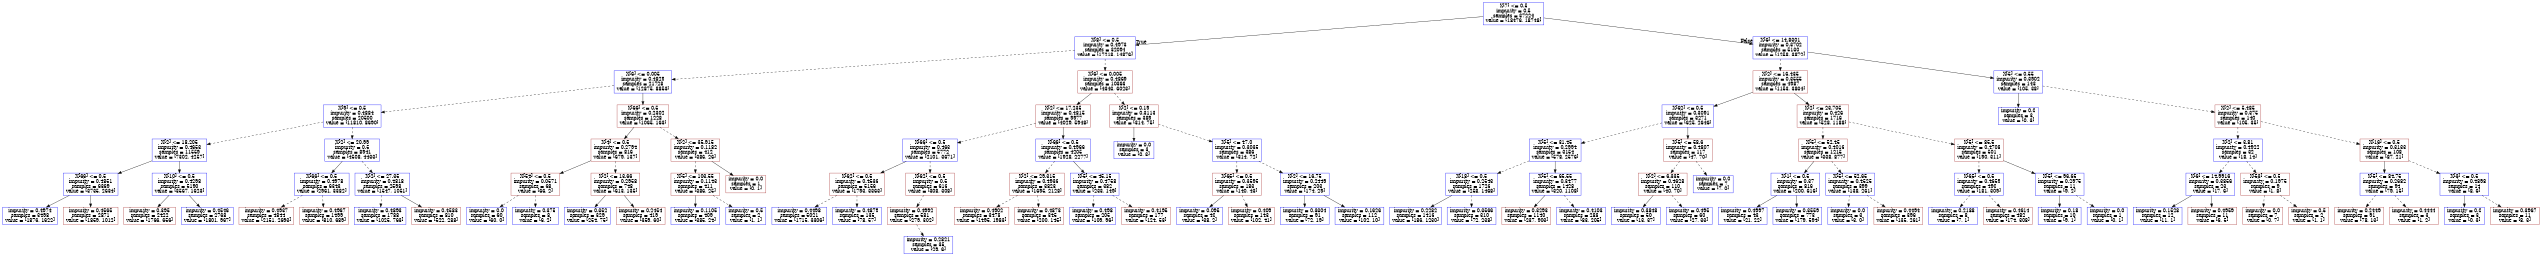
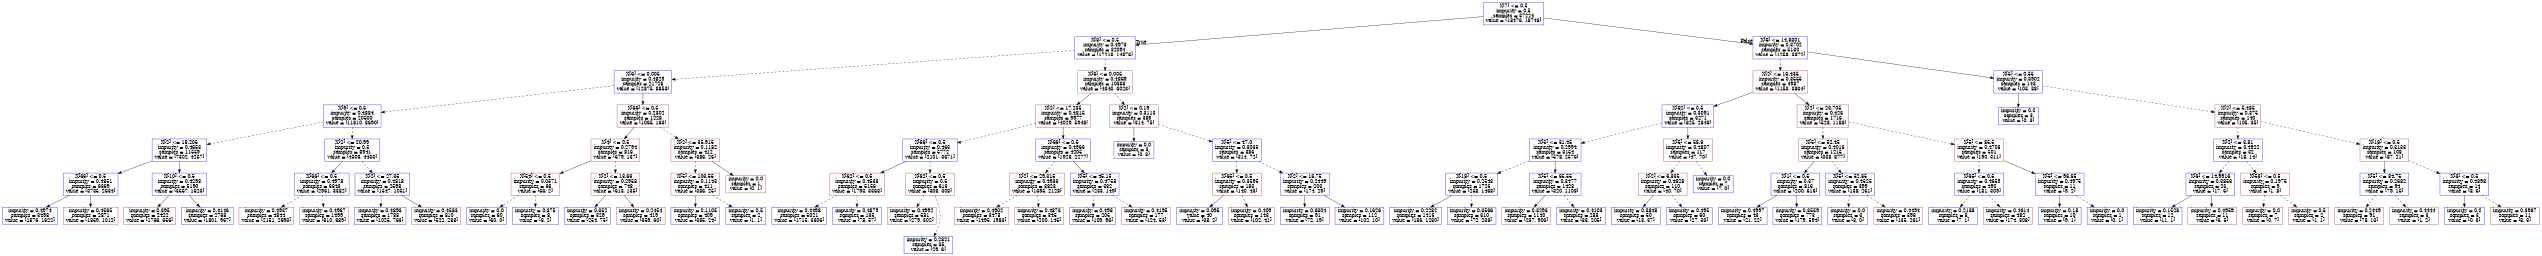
(2060, 184) -> (2060, 184)
(207, 216) -> (207, 216)
(1200, 216) -> (1200, 216)
(919, 229) -> (940, 214)
